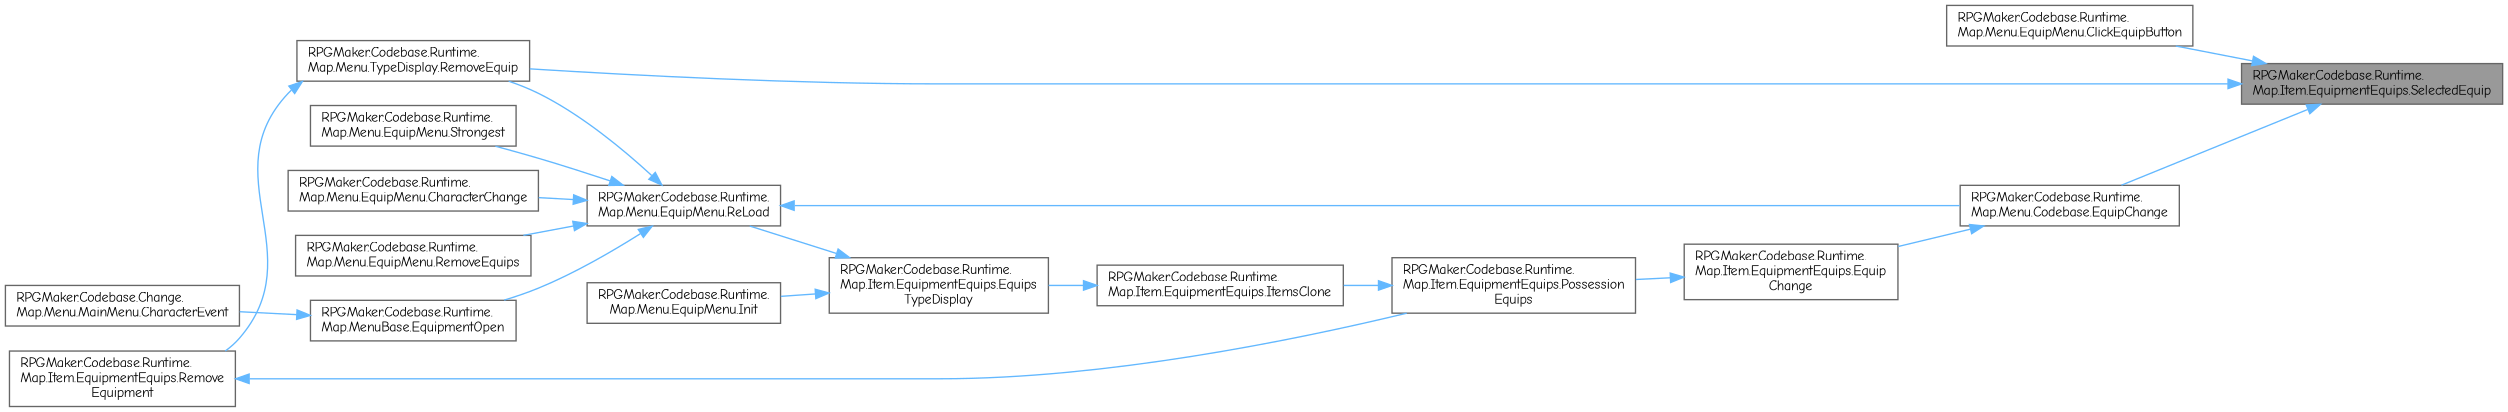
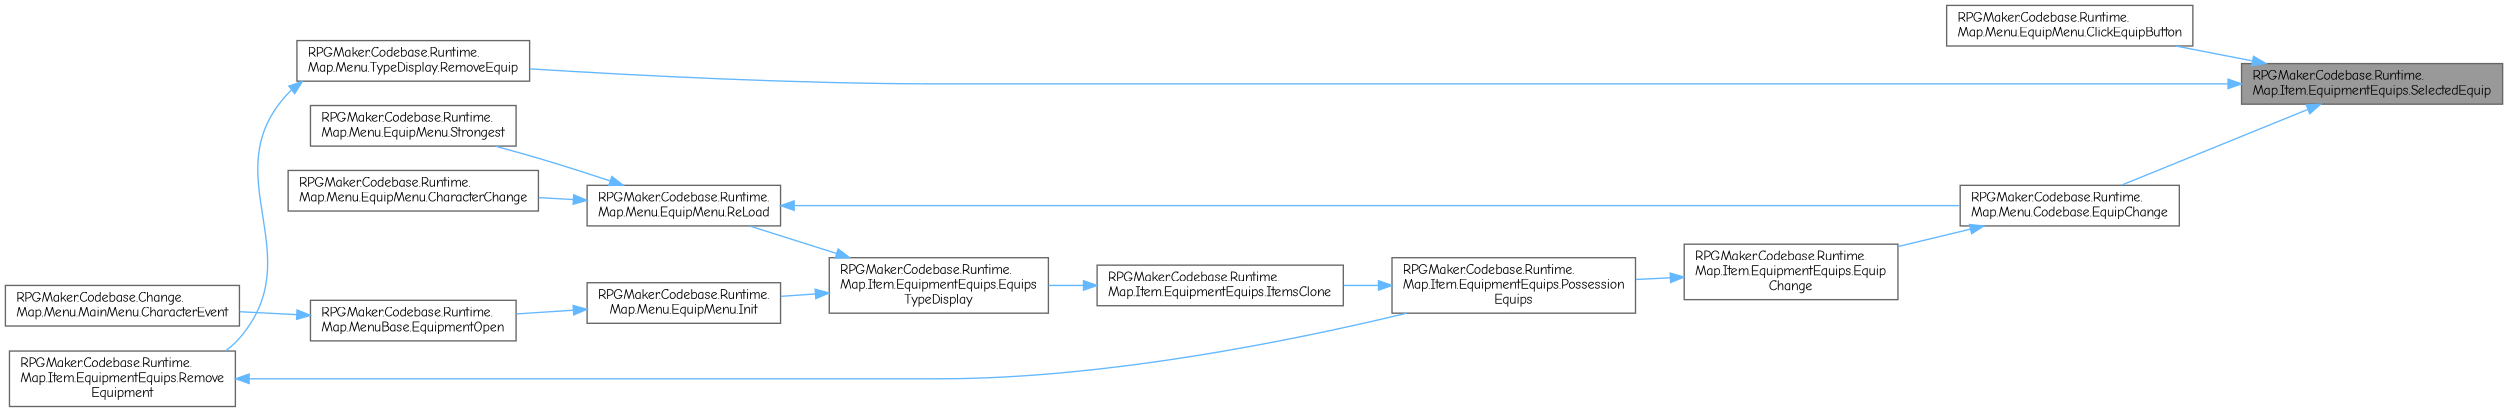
(585, 121) -> none
(413, 256) -> none
(574, 271) -> (545, 312)
